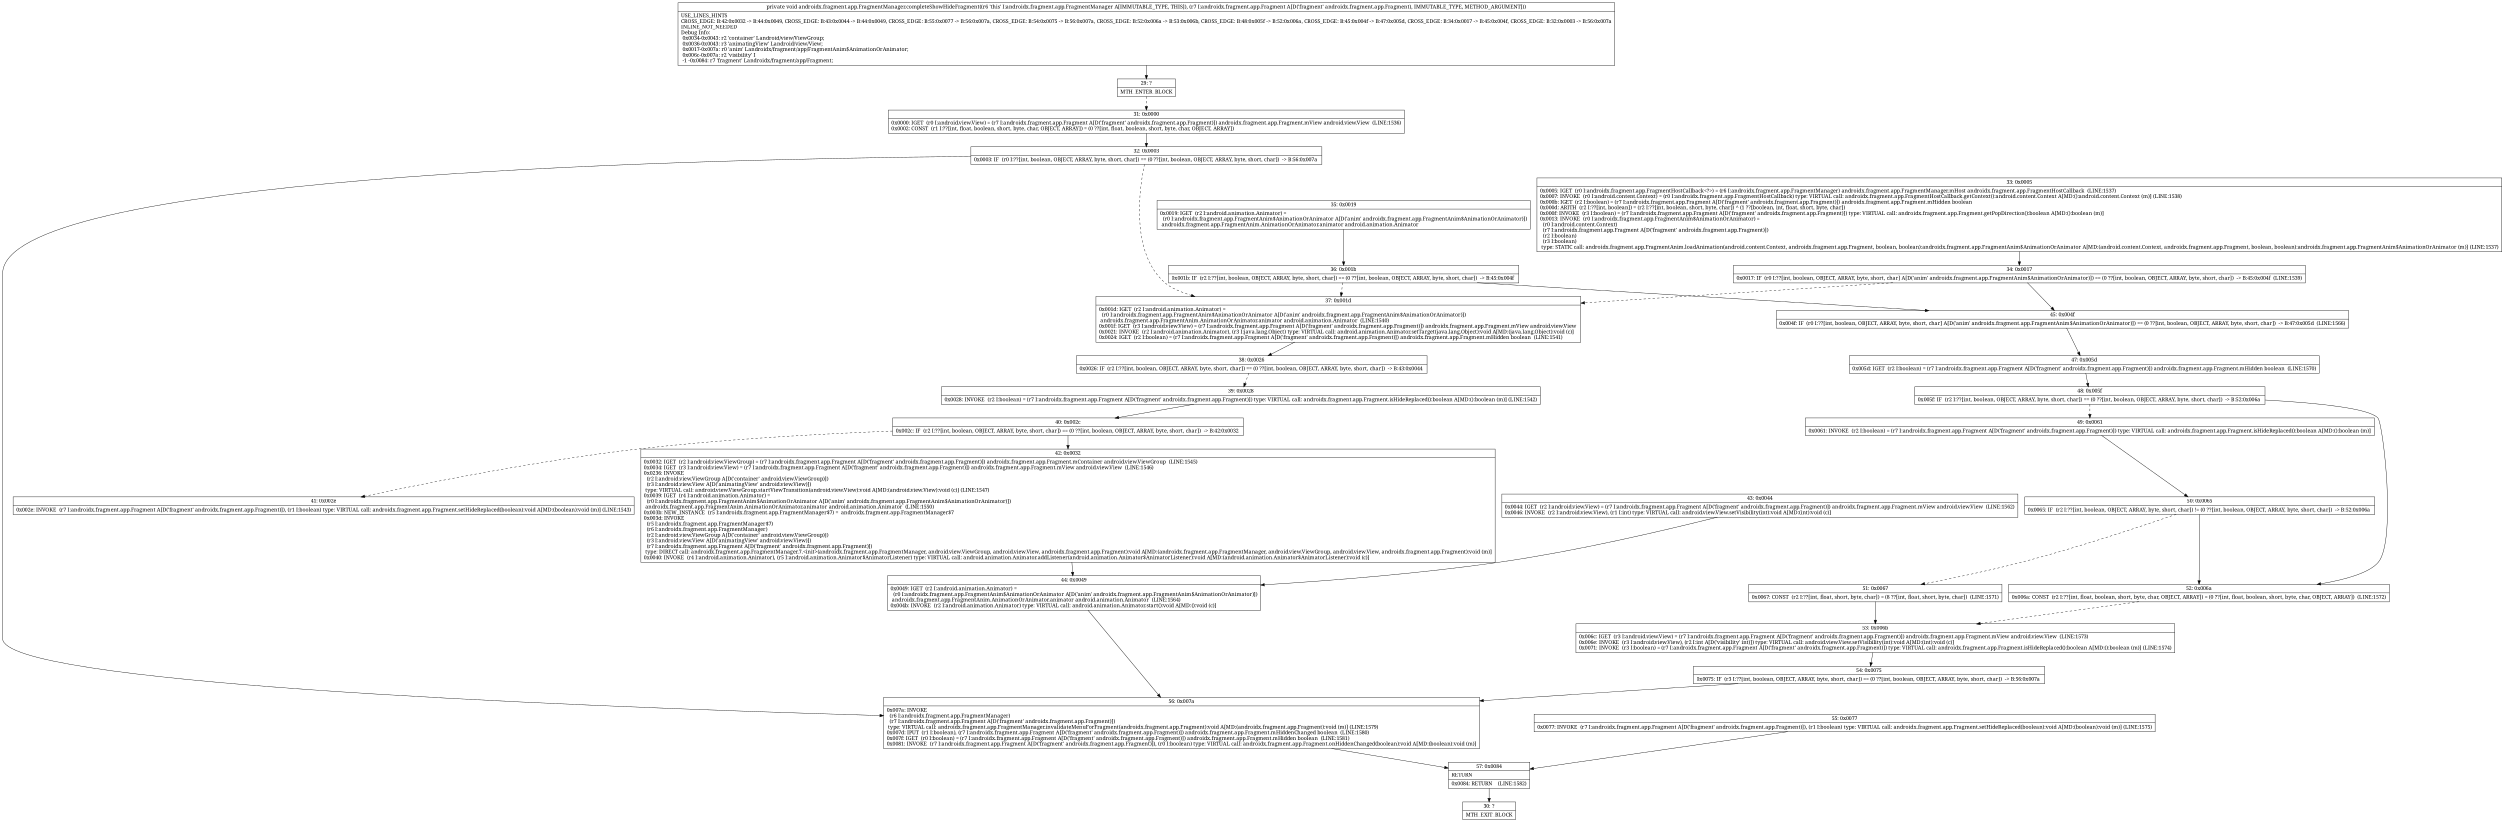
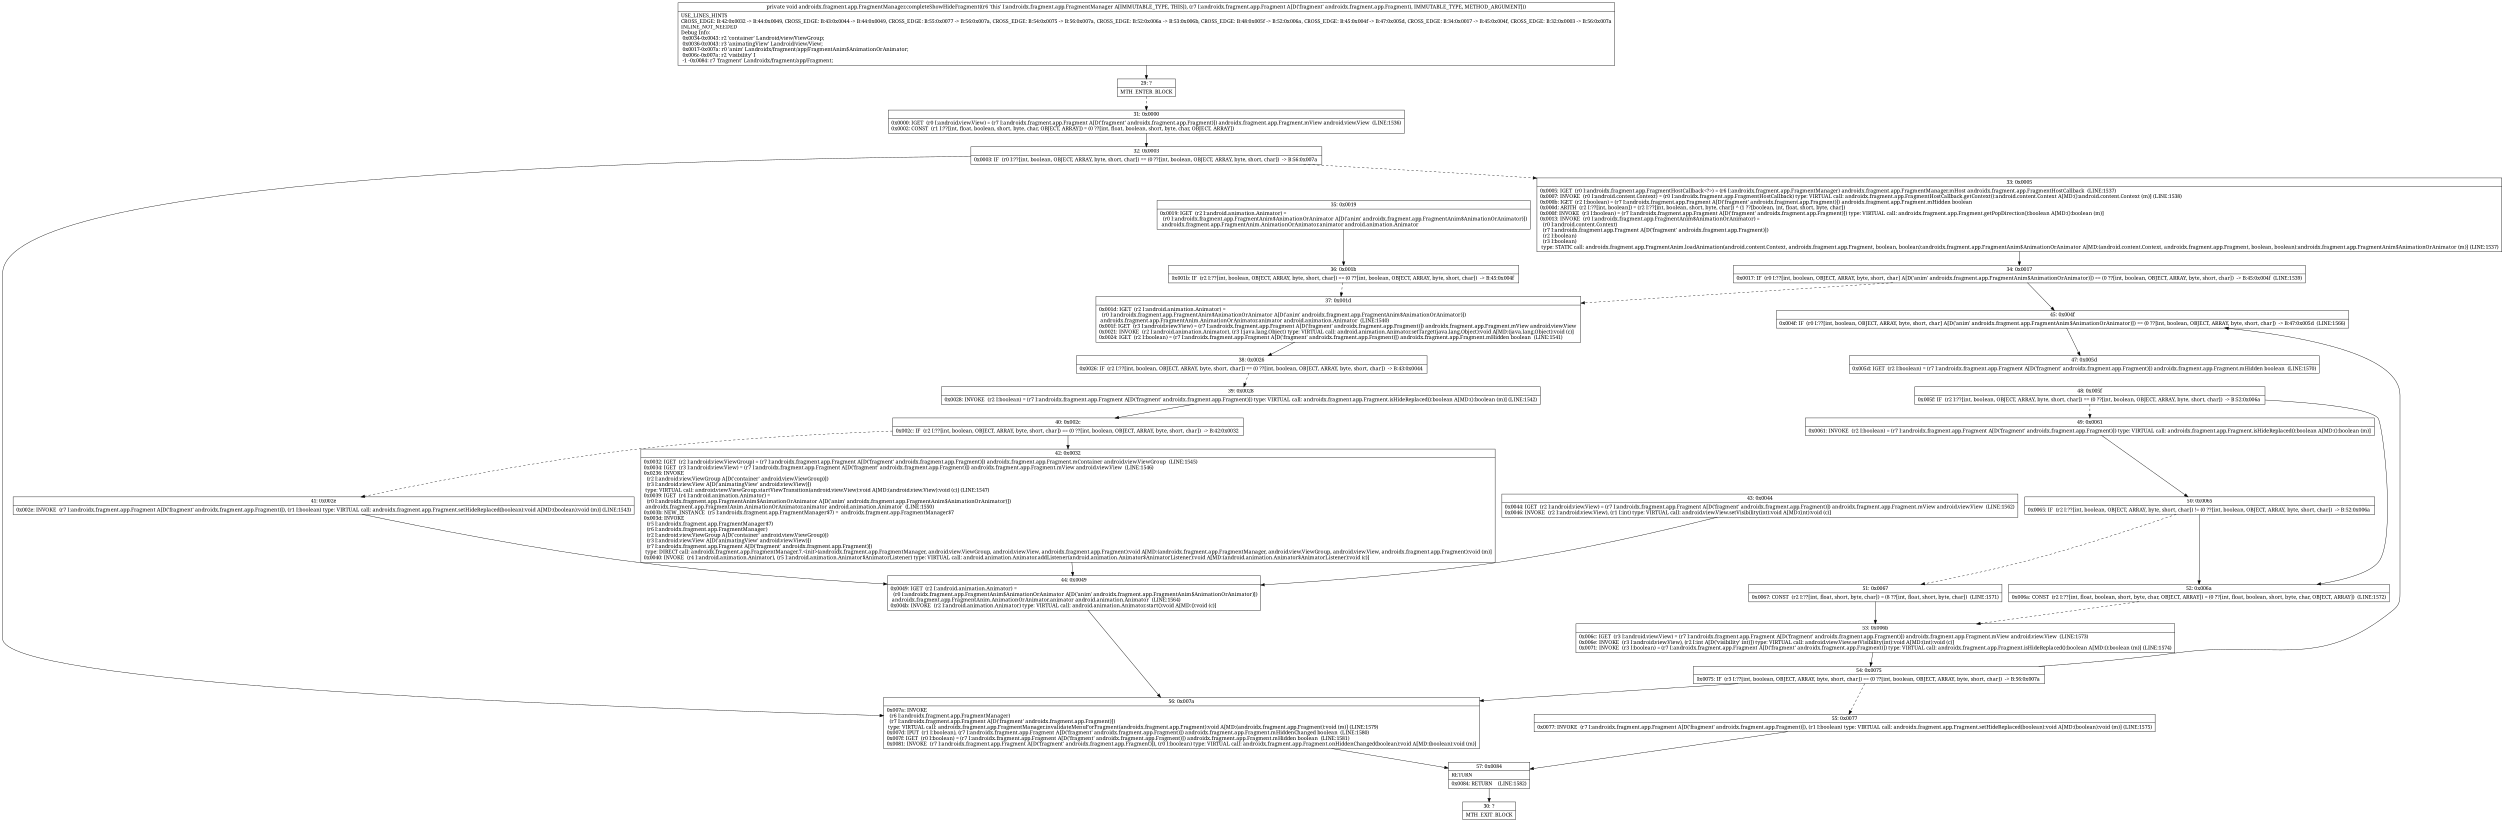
(1143, 241) -> (1418, 171)
(1712, 297) -> (2400, 589)
(2087, 378) -> none
none -> (621, 560)
none -> (1858, 697)
